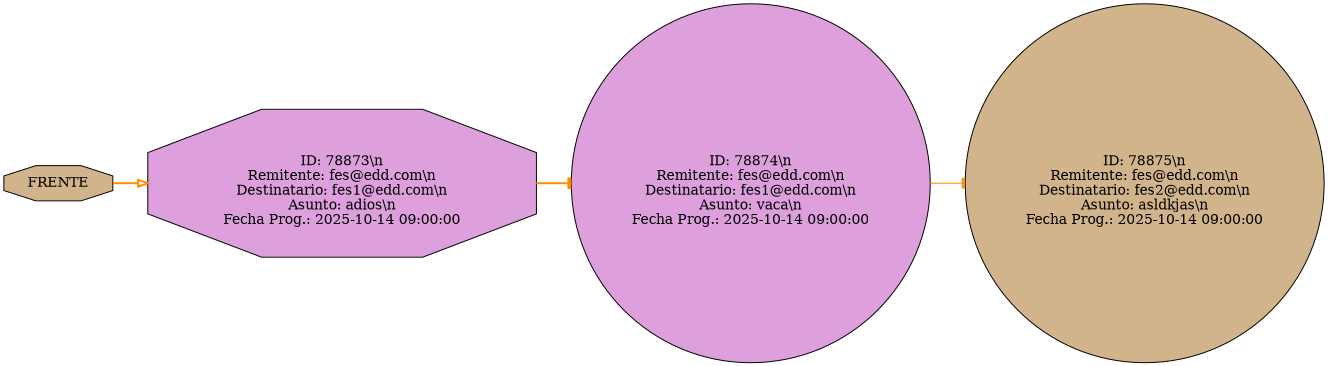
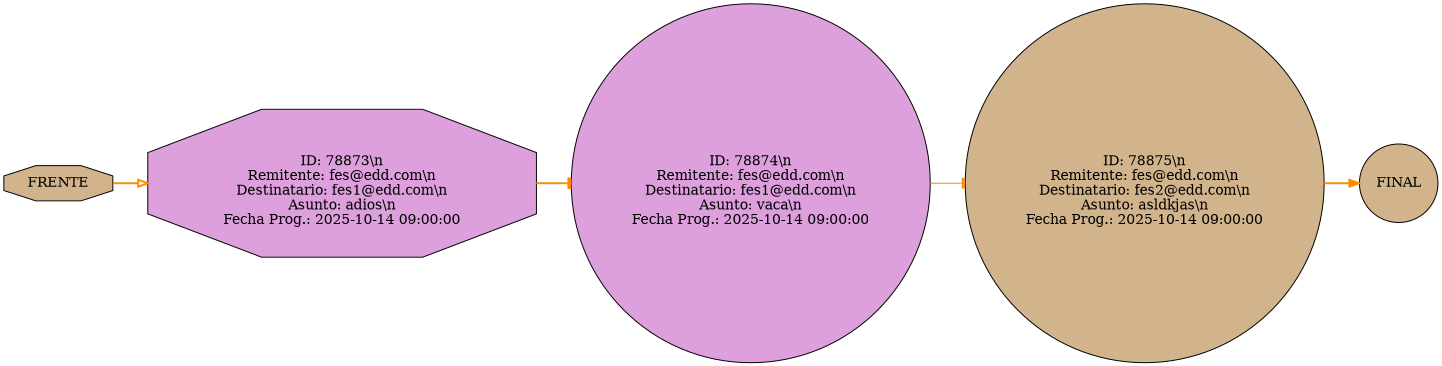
none -> (1399, 183)
